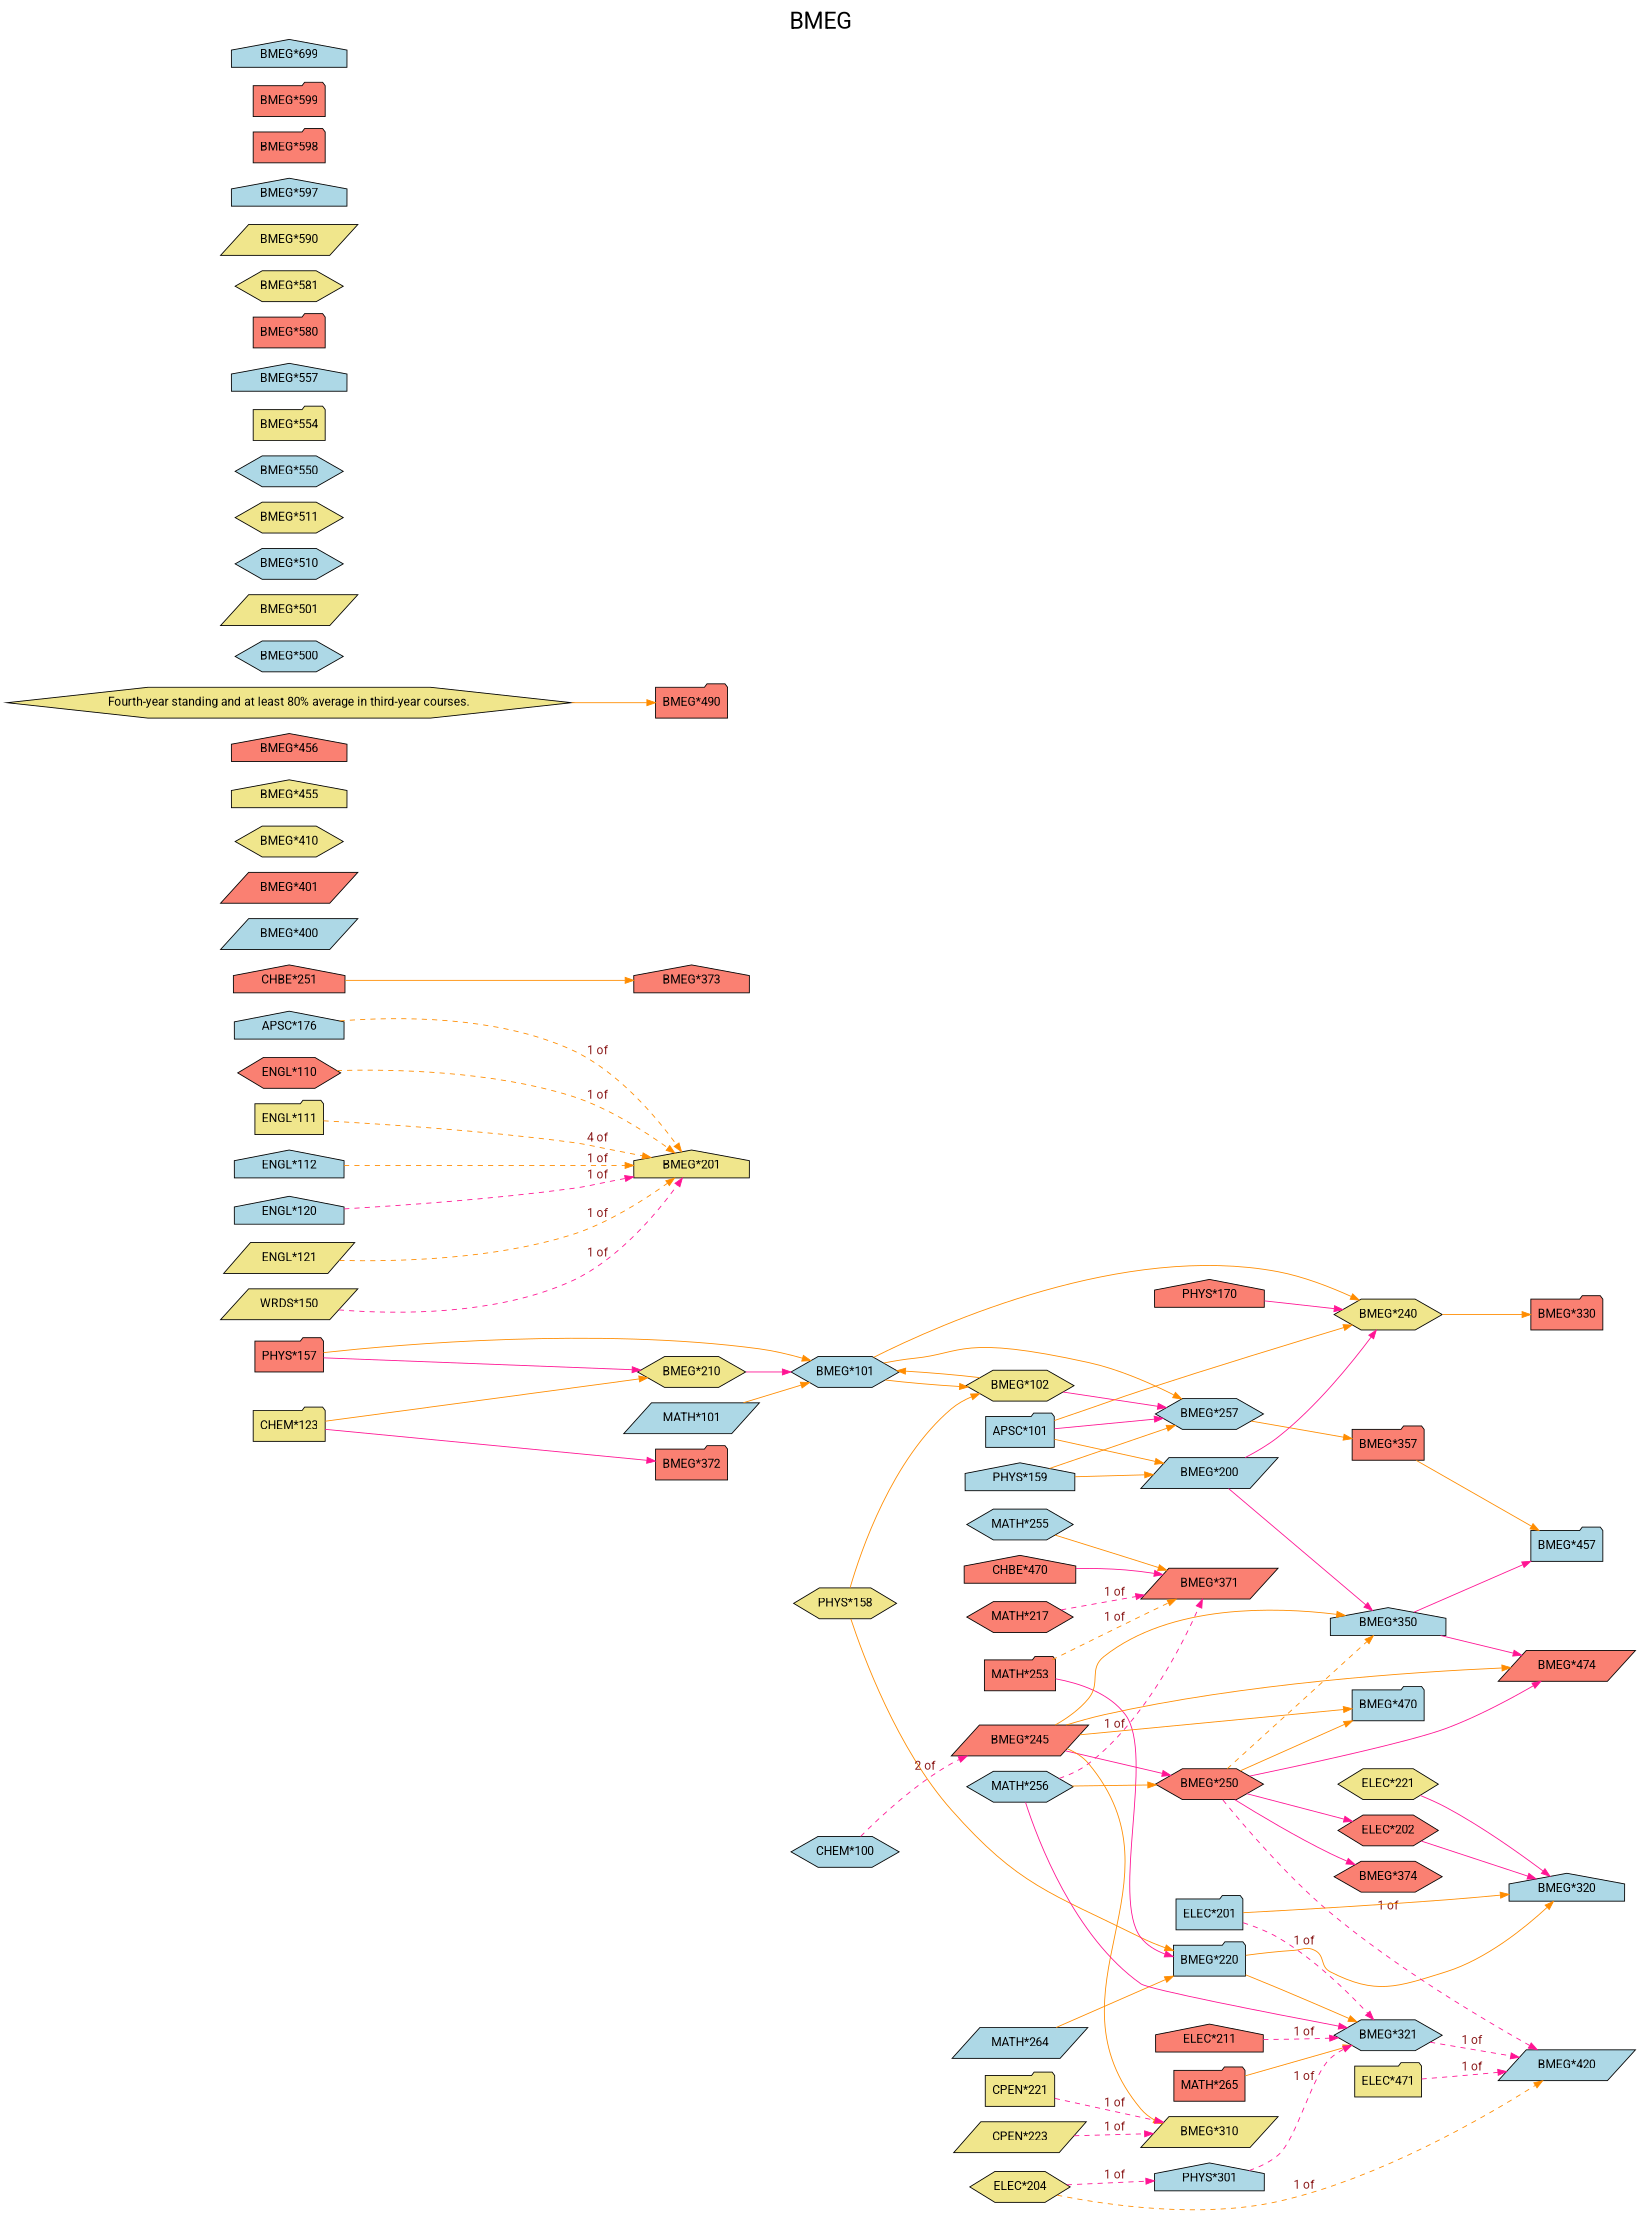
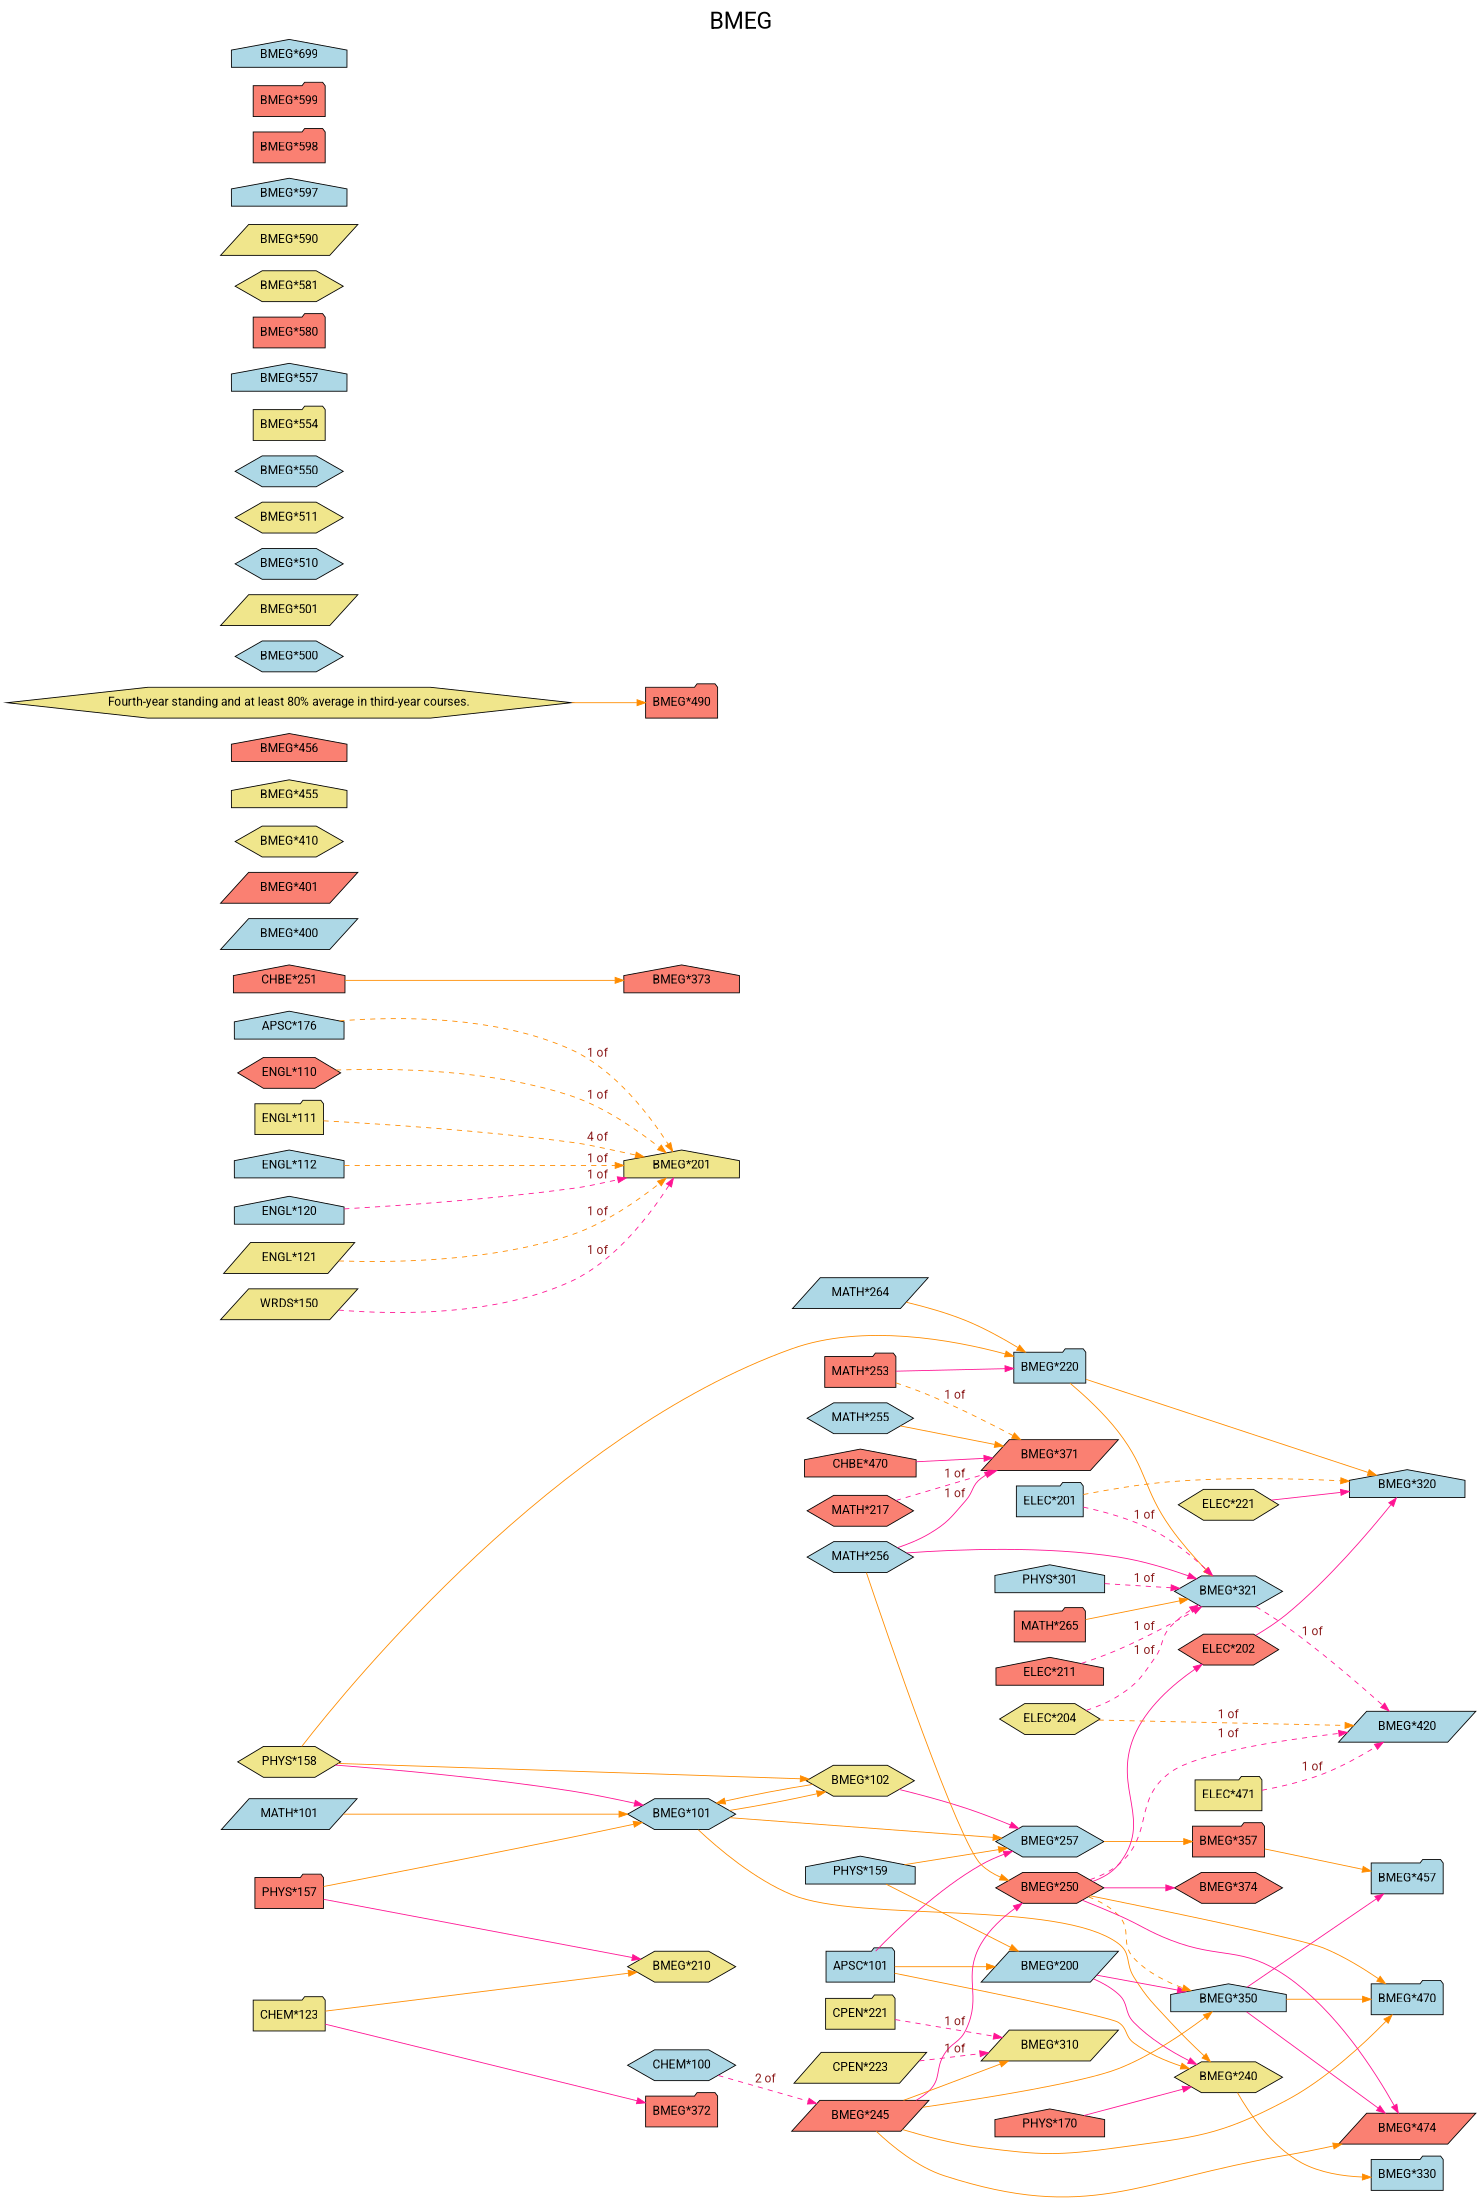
(1567, 1315) -> (1407, 2175)
(764, 1372) -> (486, 1779)
(1147, 1701) -> (949, 1520)
(1372, 1905) -> (1212, 1479)
none -> (1324, 1999)
(1106, 2183) -> (1147, 1669)
